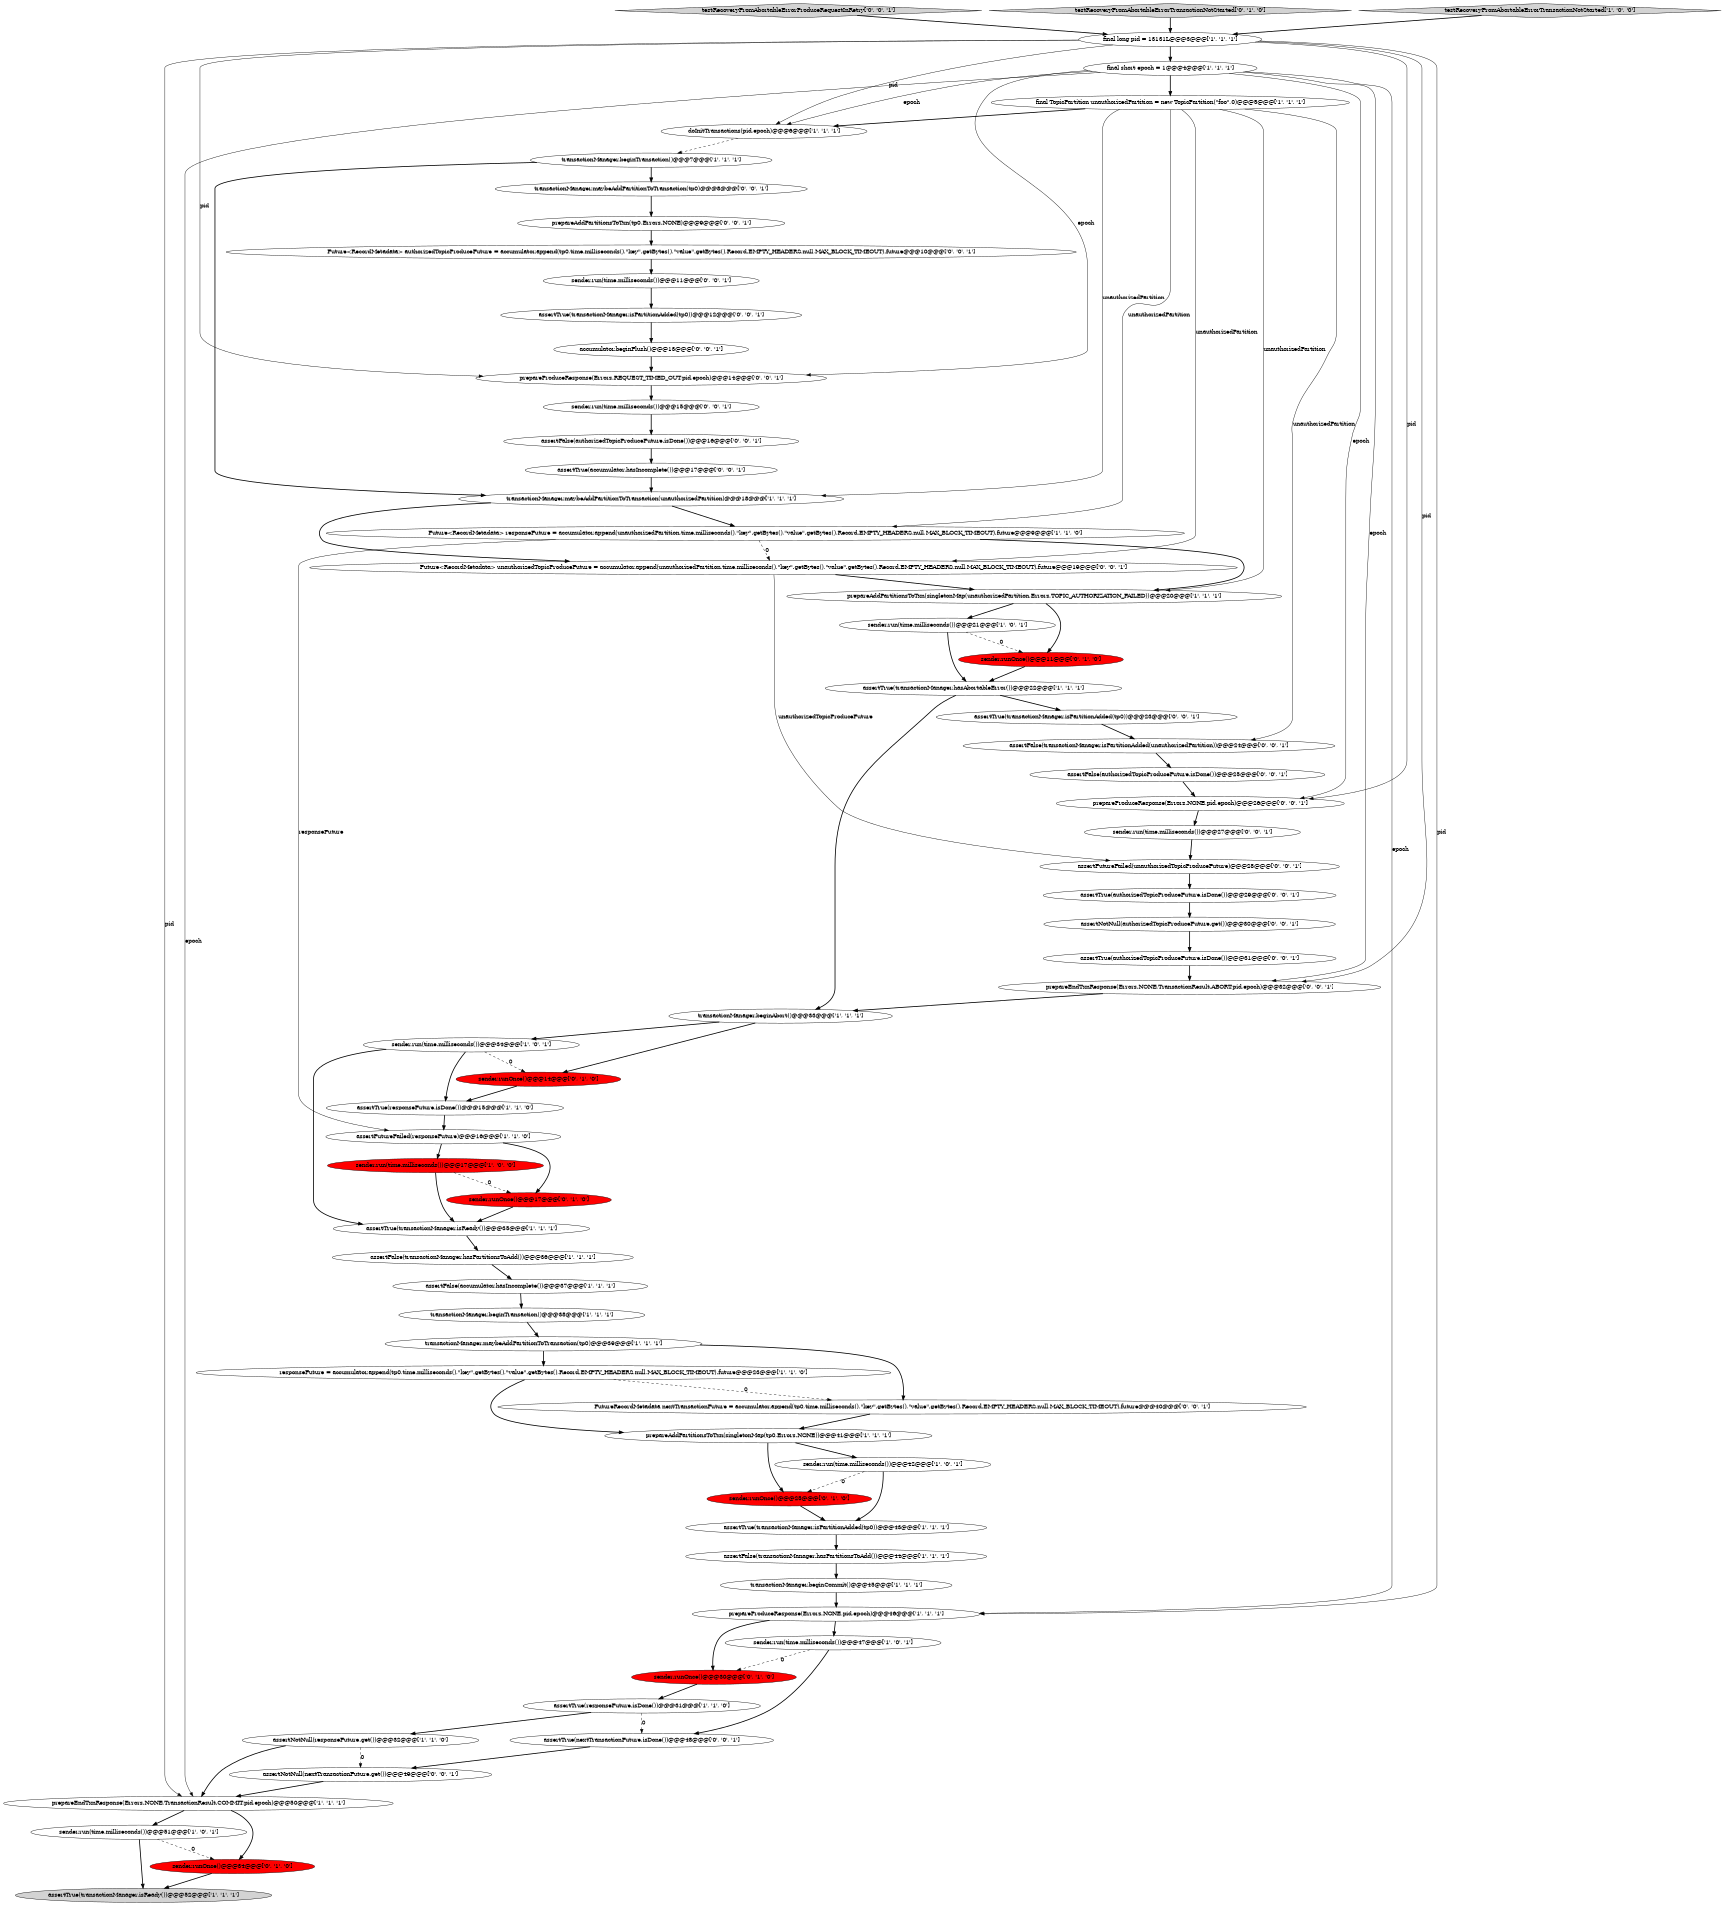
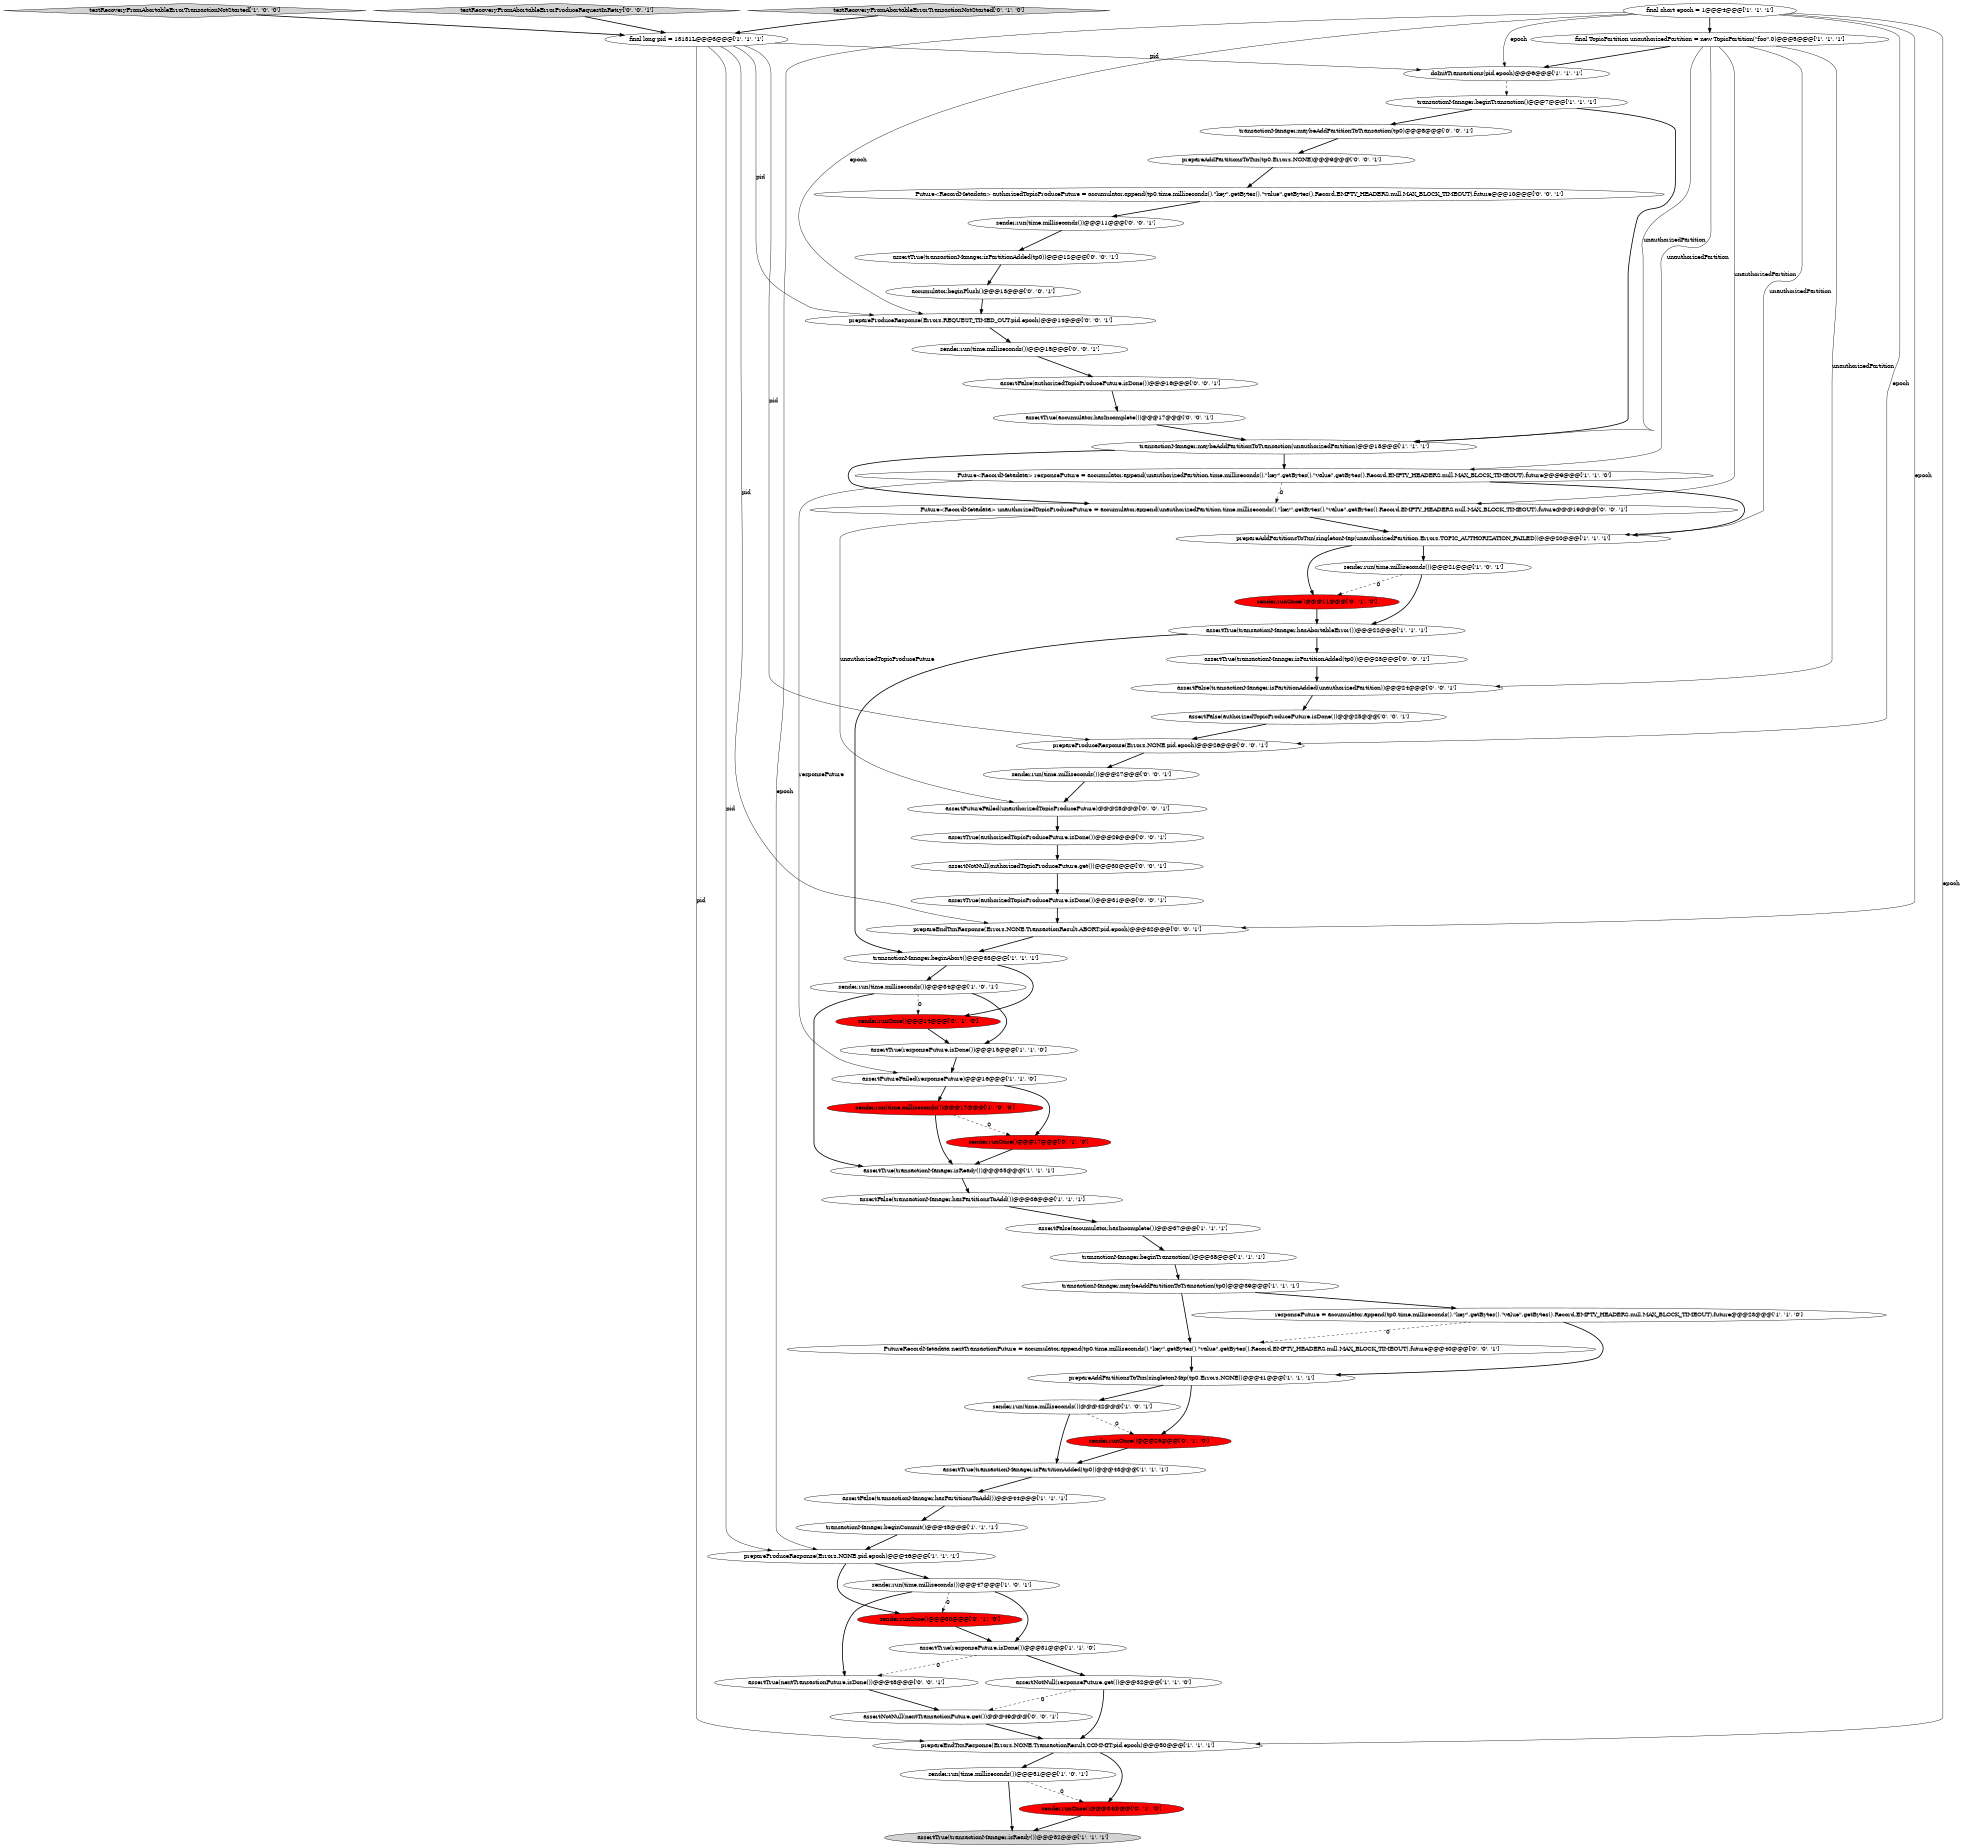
(1170, 52) -> none
none -> (1023, 1609)
